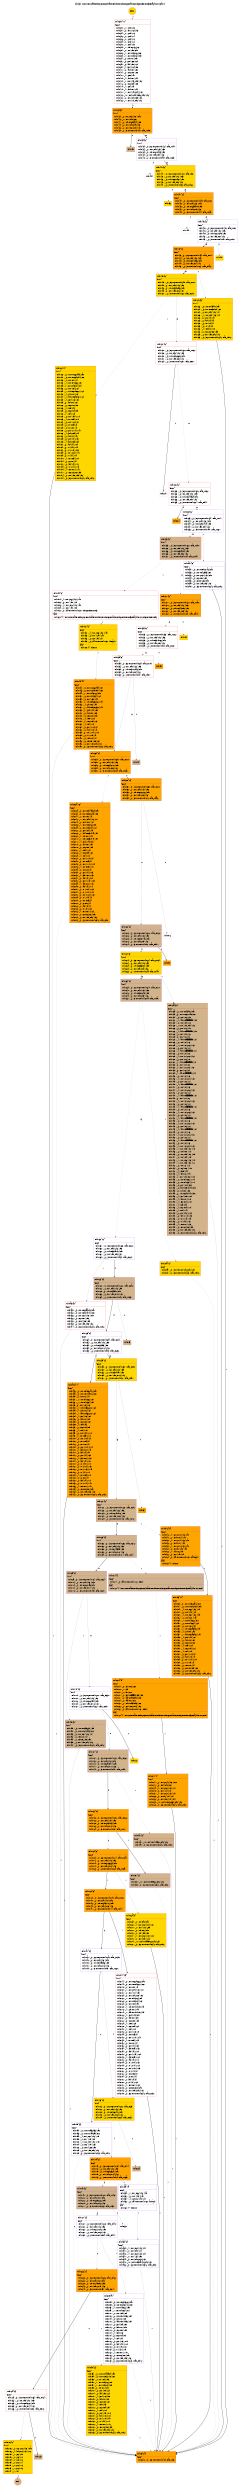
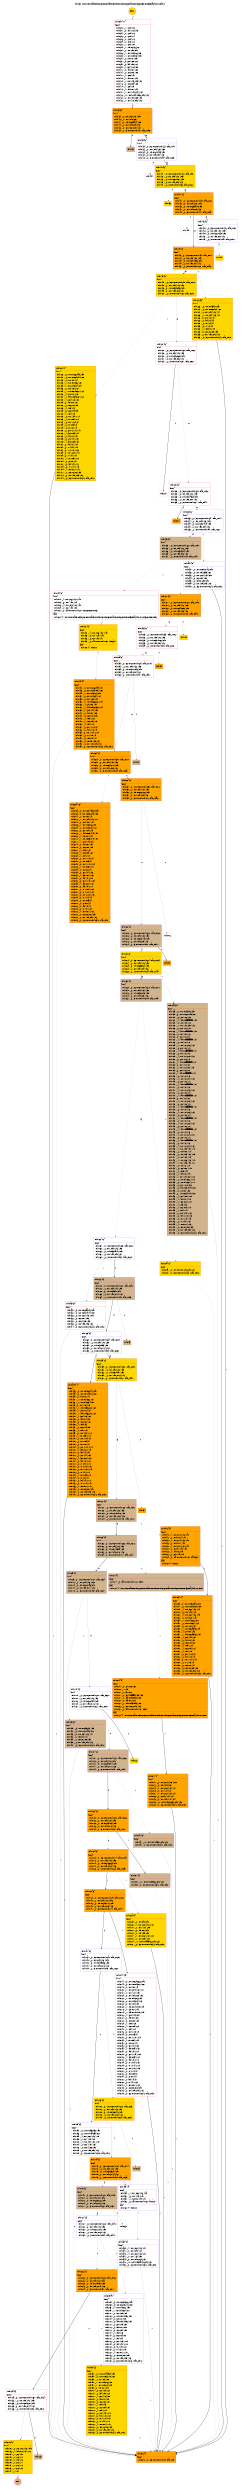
(206, 244) -> (193, 230)
